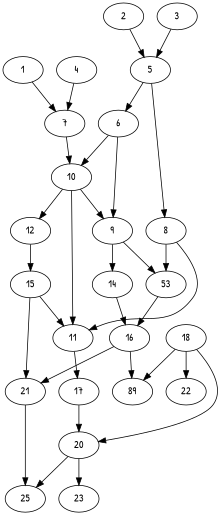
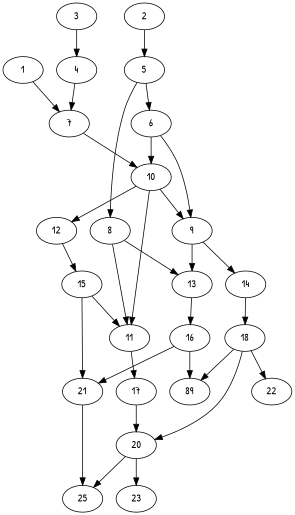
(165, 40) -> (77, 40)
(166, 284) -> (192, 284)
(120, 308) -> (245, 308)
